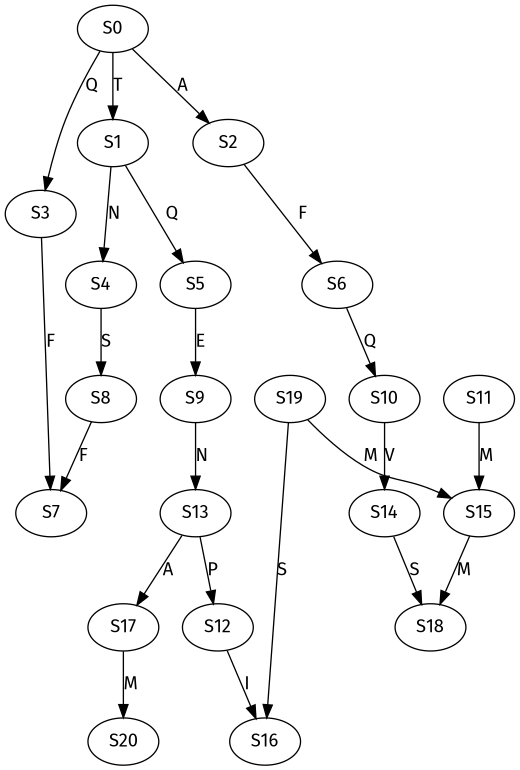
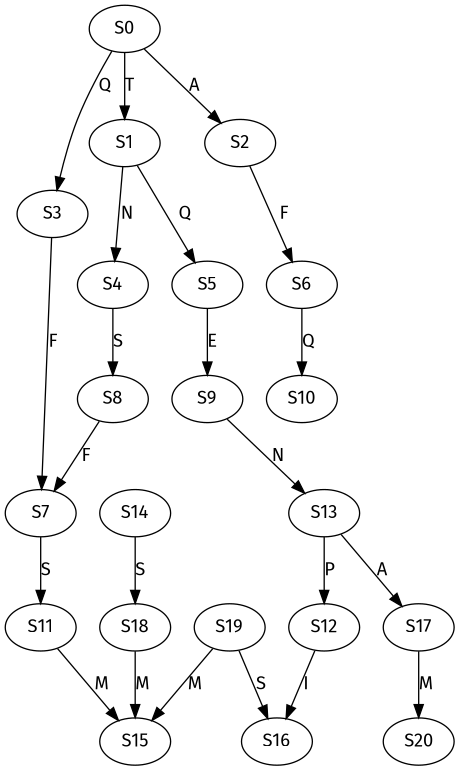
(385, 450) -> none
none -> (41, 564)
(458, 564) -> (135, 678)
